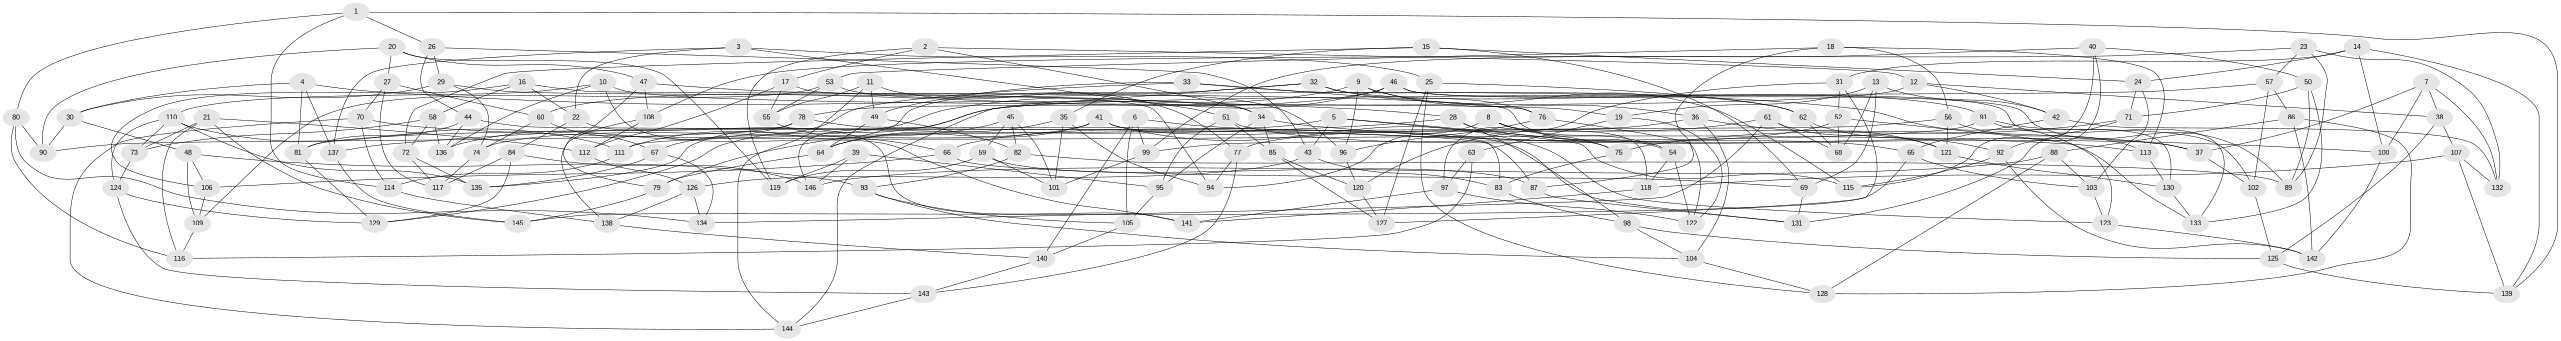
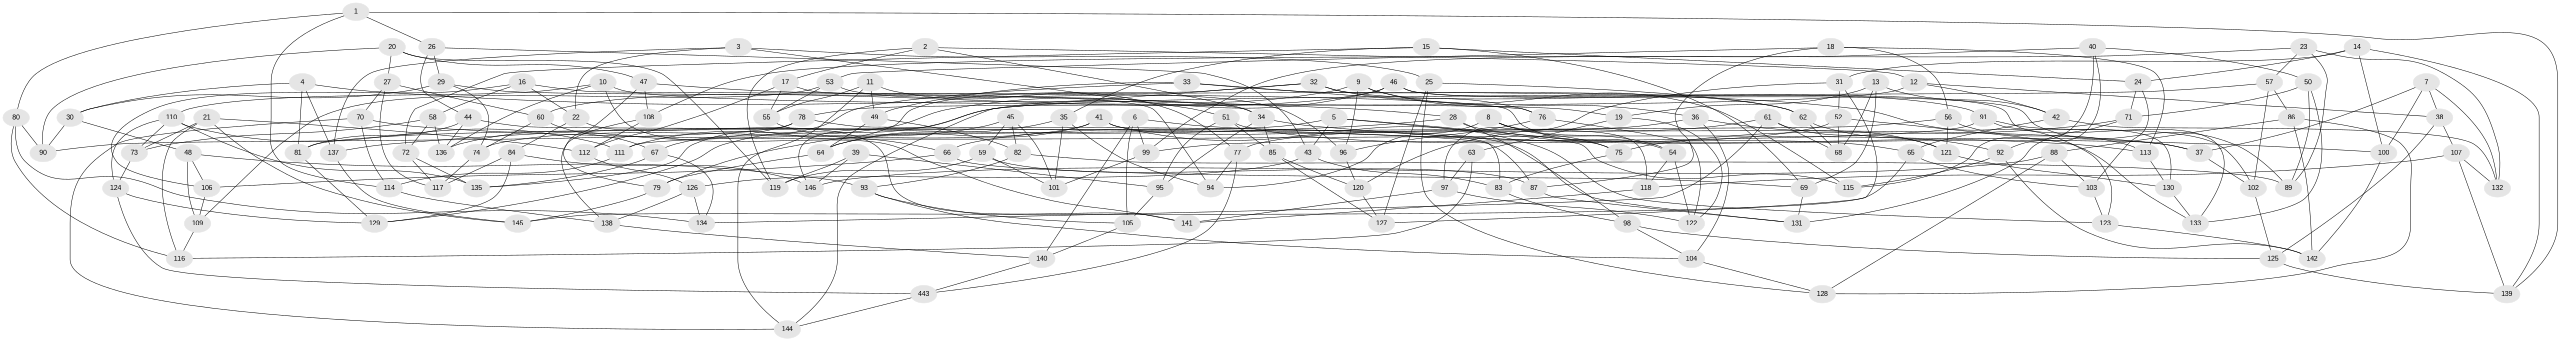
(924, 294) -> (924, 294)
